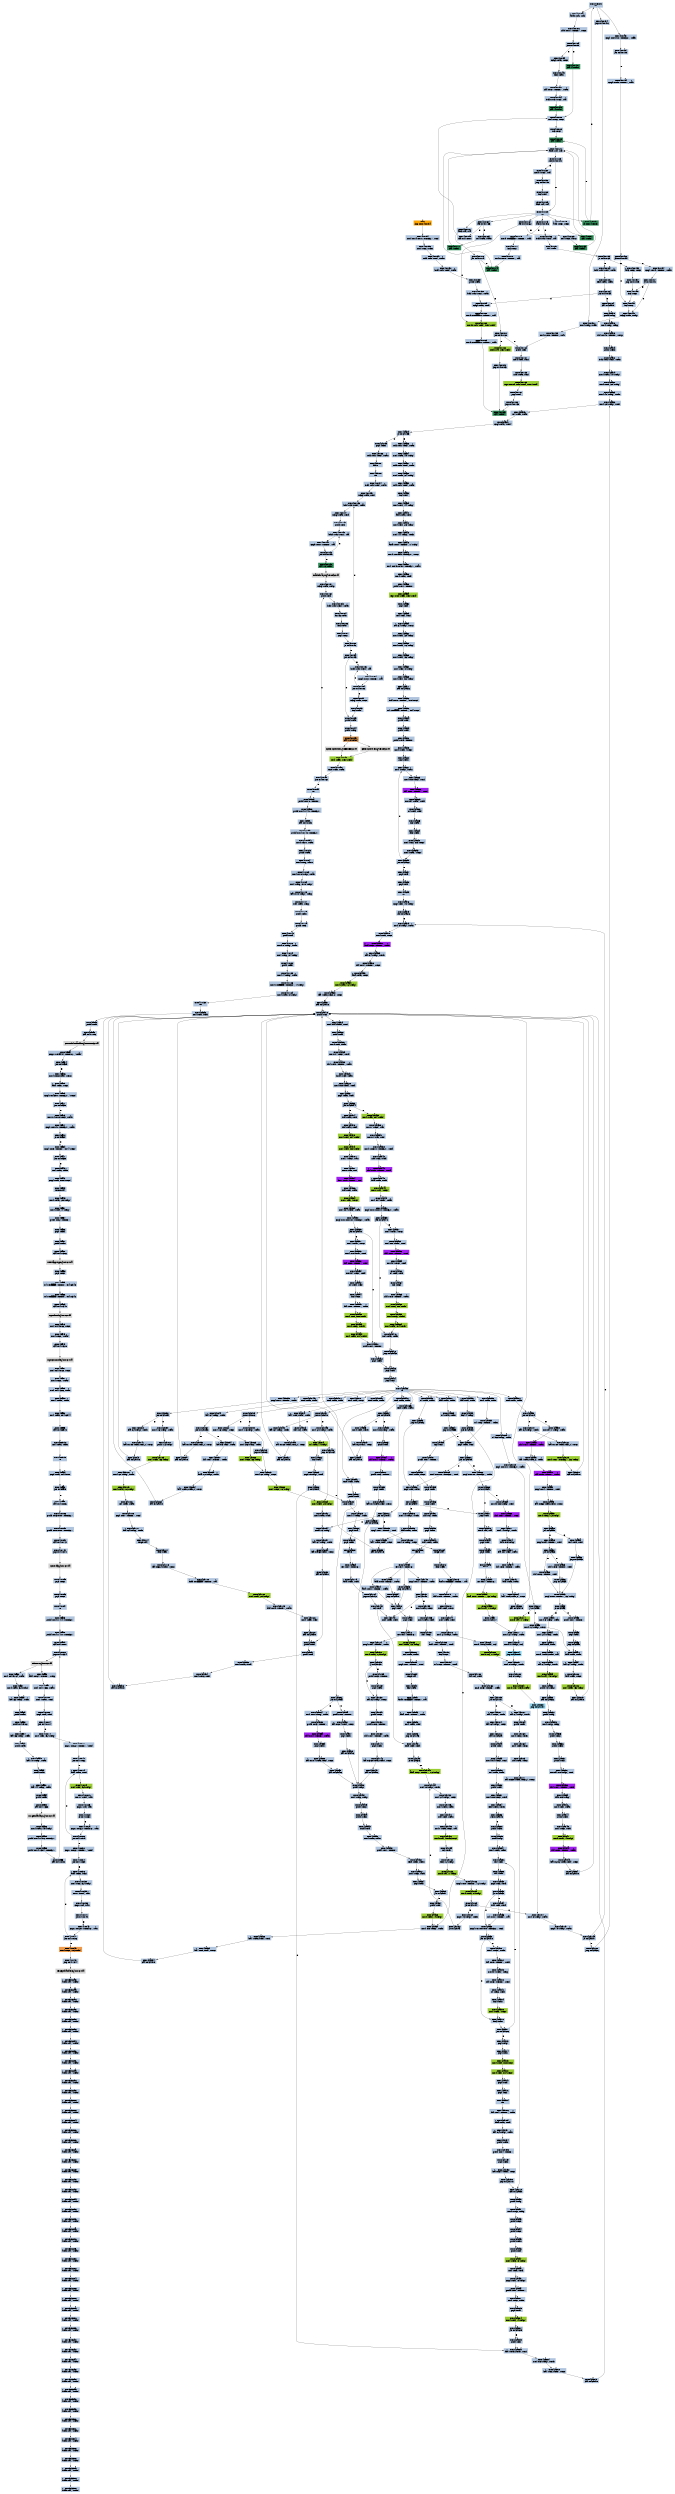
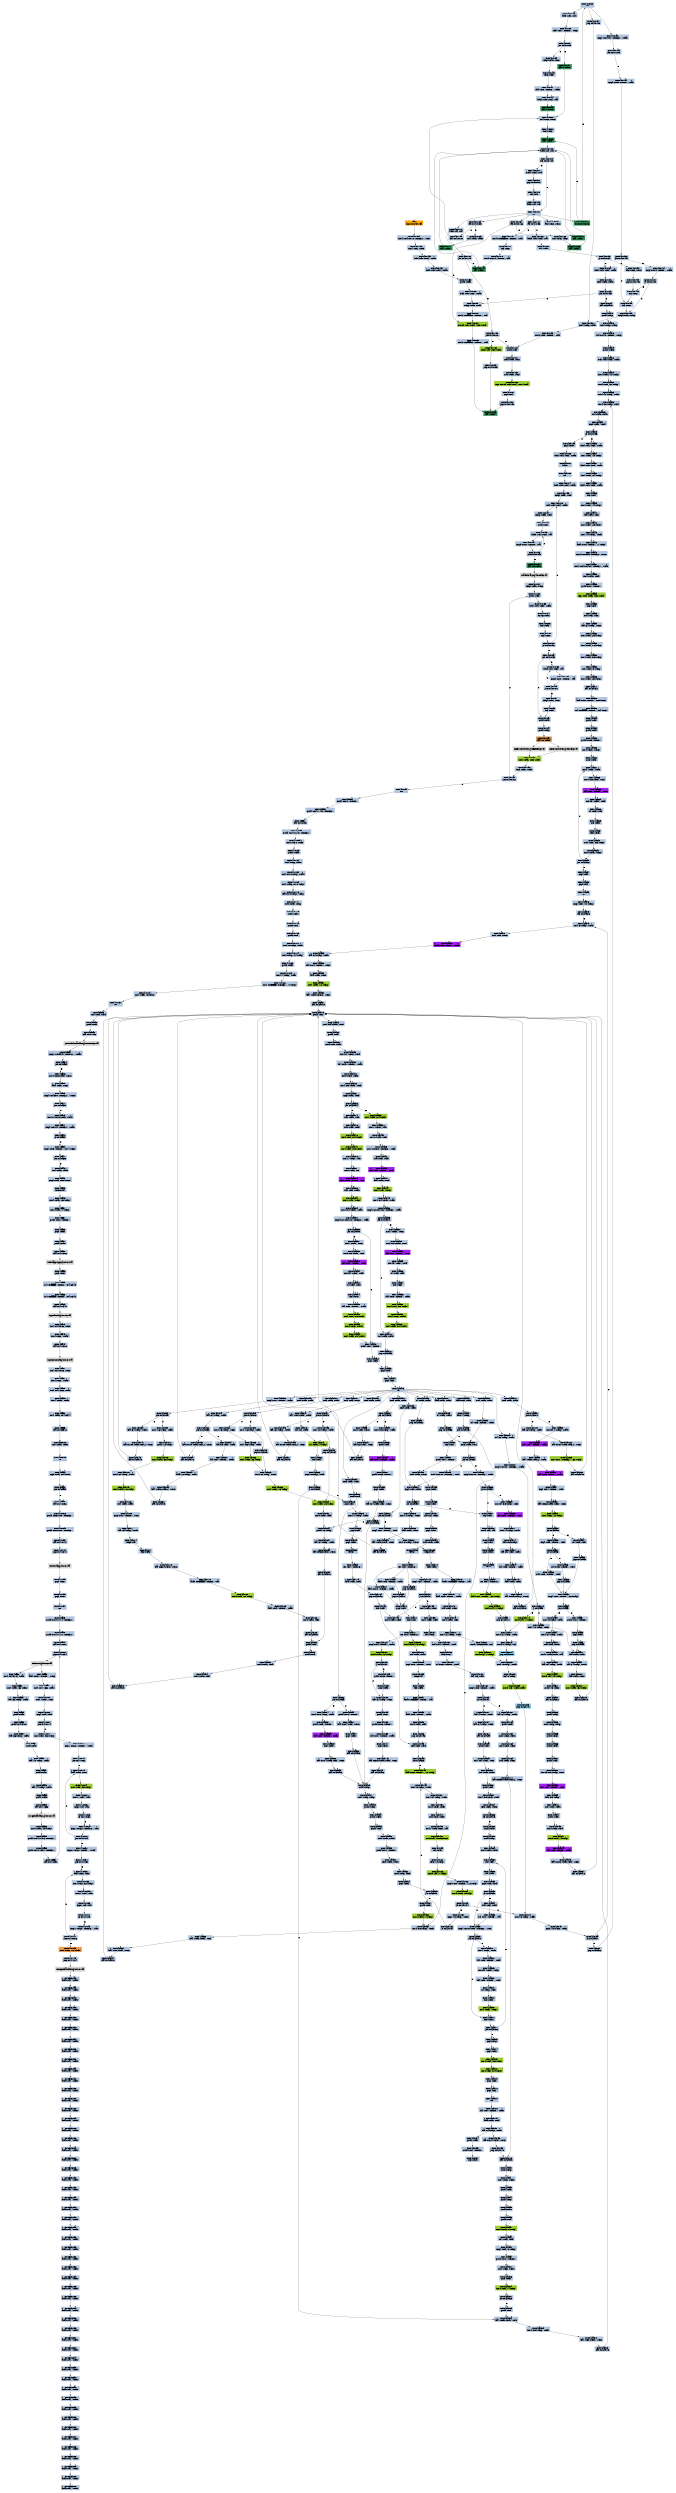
(503, 2165) -> (493, 2134)
